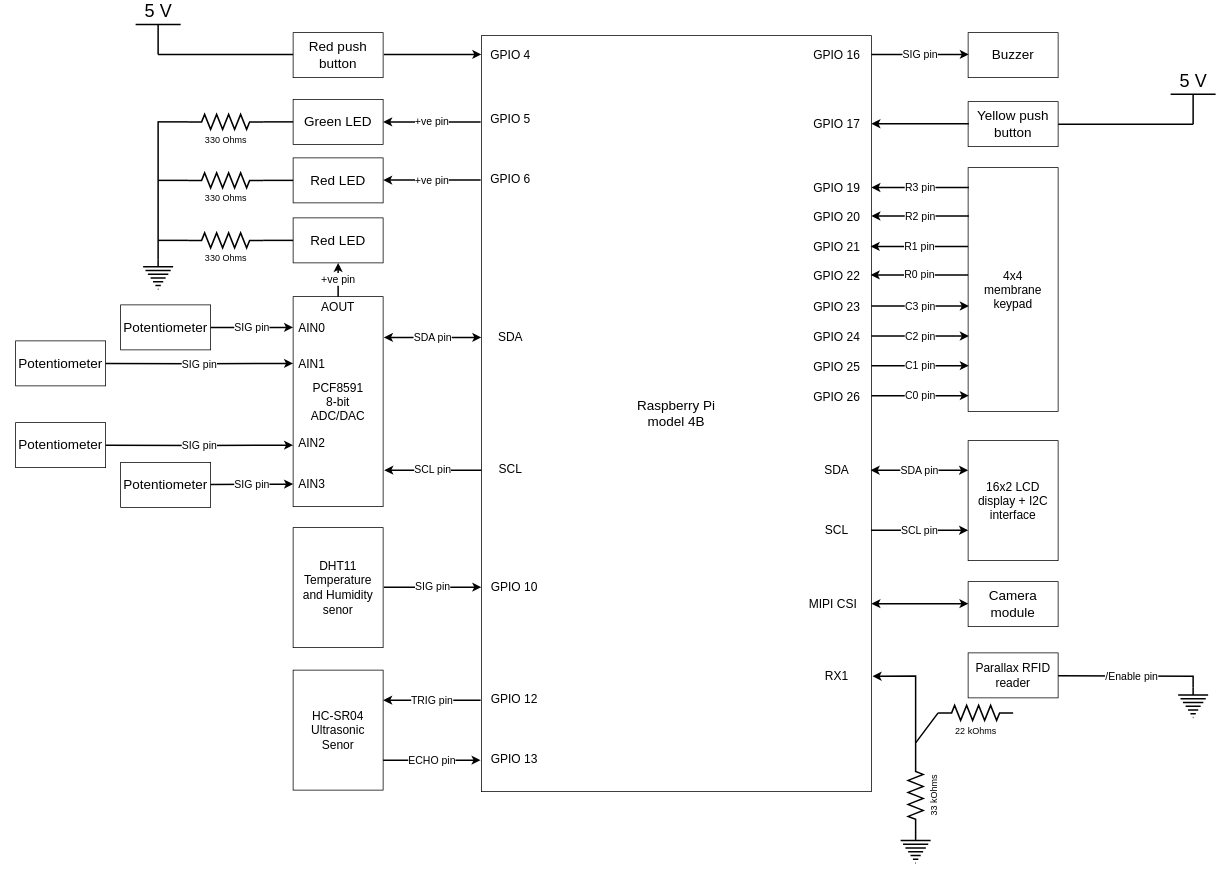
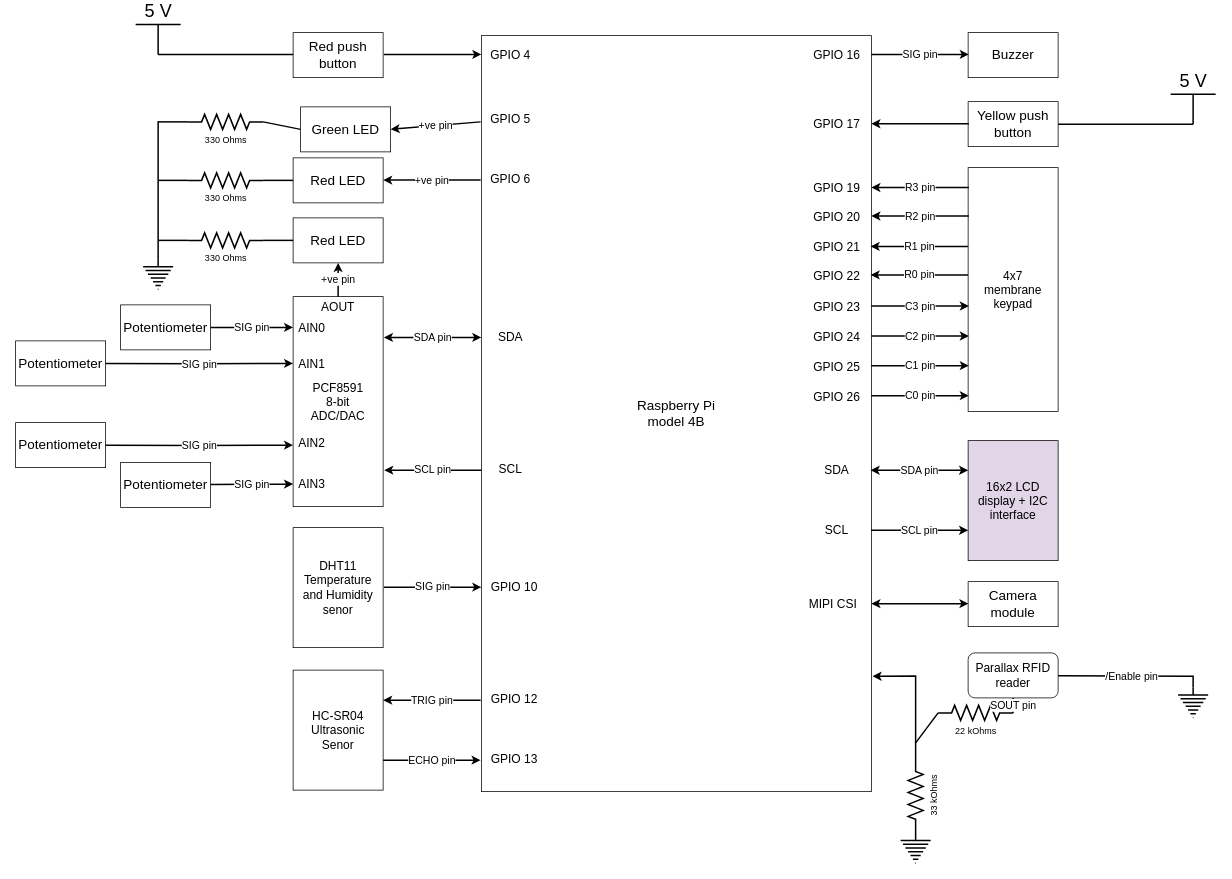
(338, 122) -> (345, 129)
(1013, 290) -> (1013, 290)
(1013, 501) -> (1013, 501)
(1013, 675) -> (1013, 675)
(837, 676) -> none
none -> (1013, 705)
